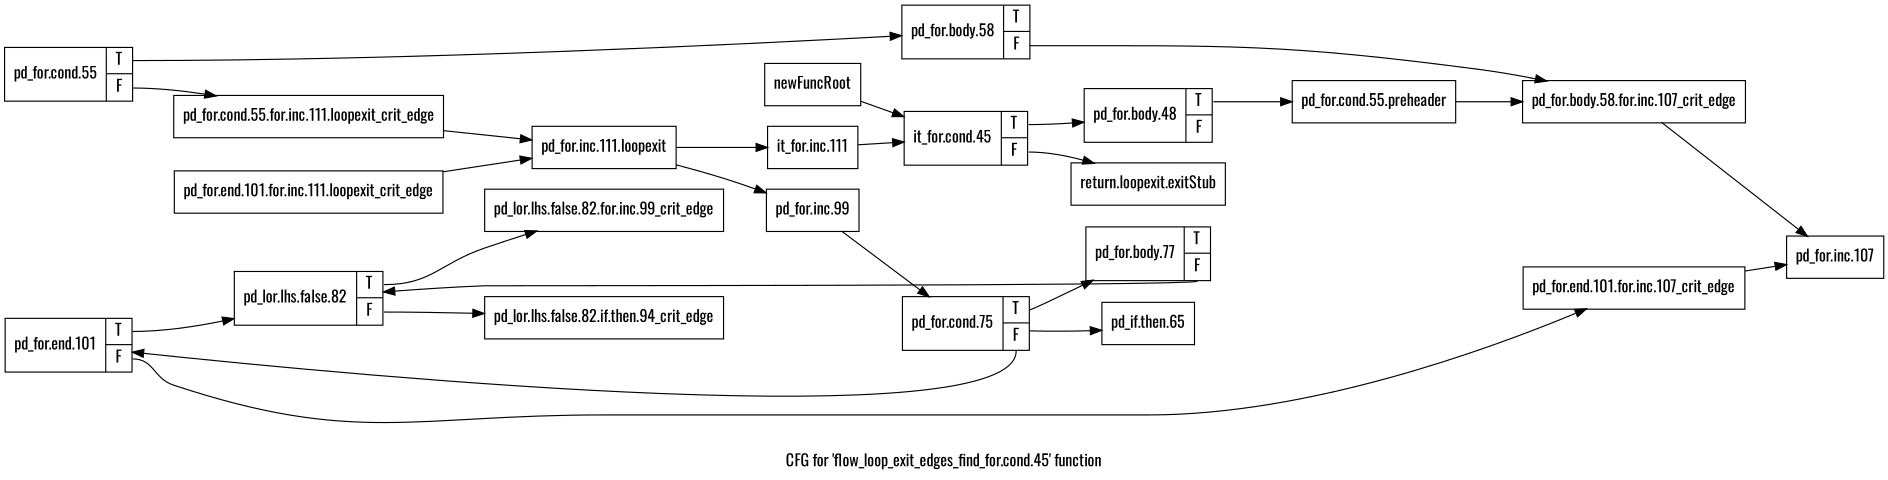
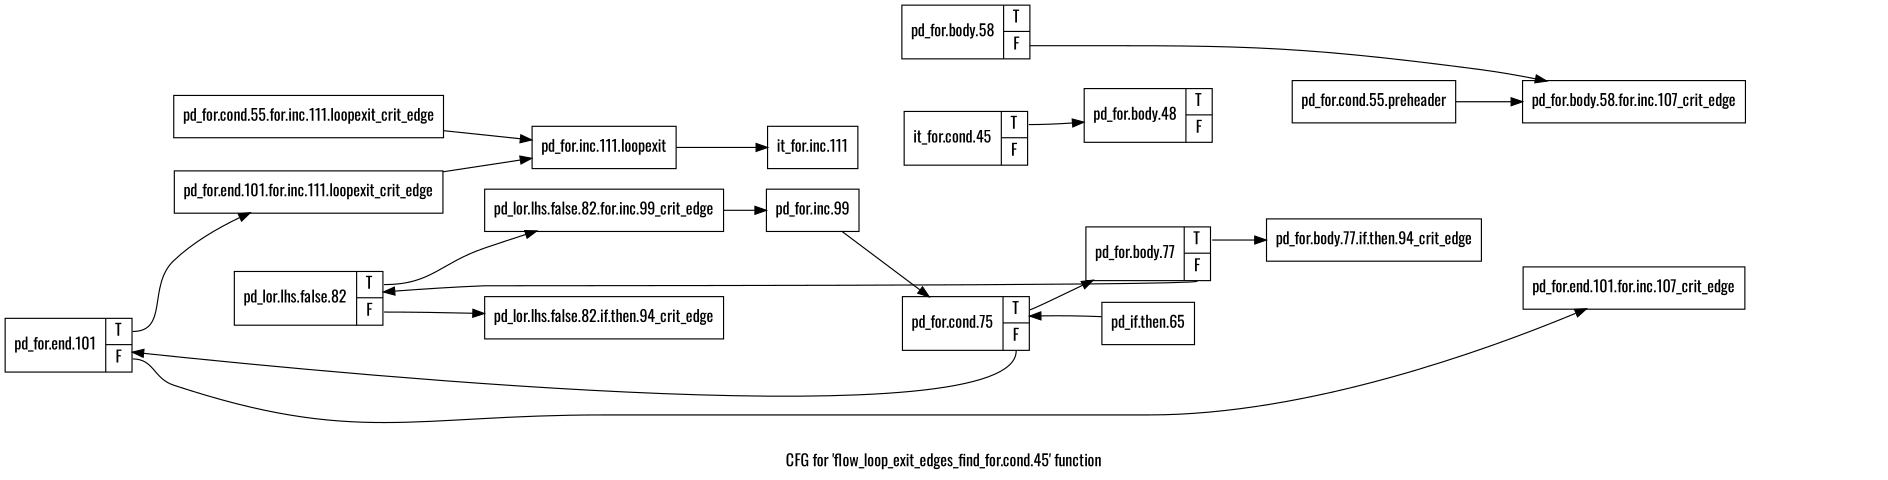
(69, 74) -> none
(813, 85) -> none
(1247, 102) -> none
(875, 144) -> none
(716, 176) -> (739, 210)
(1148, 184) -> none
none -> (1374, 240)
(1835, 257) -> none
(178, 328) -> (171, 264)
(1060, 331) -> (1071, 316)
